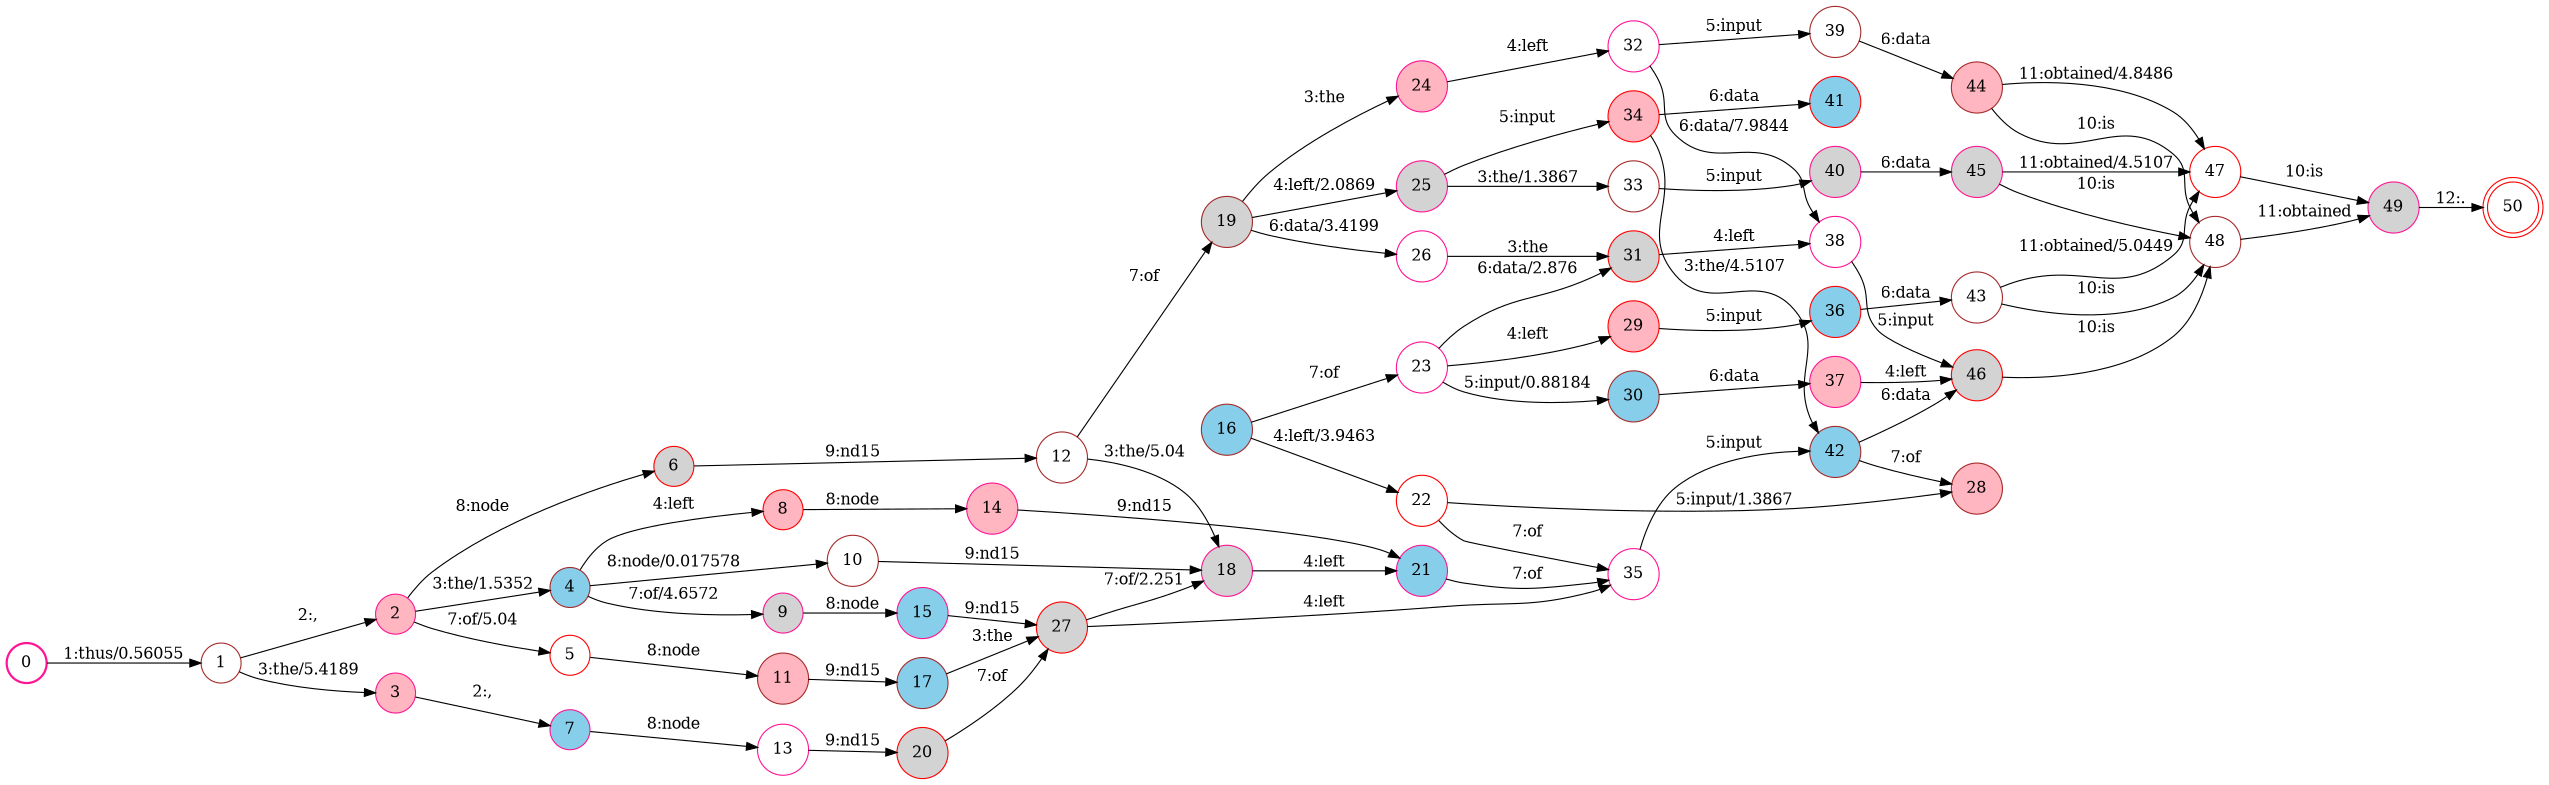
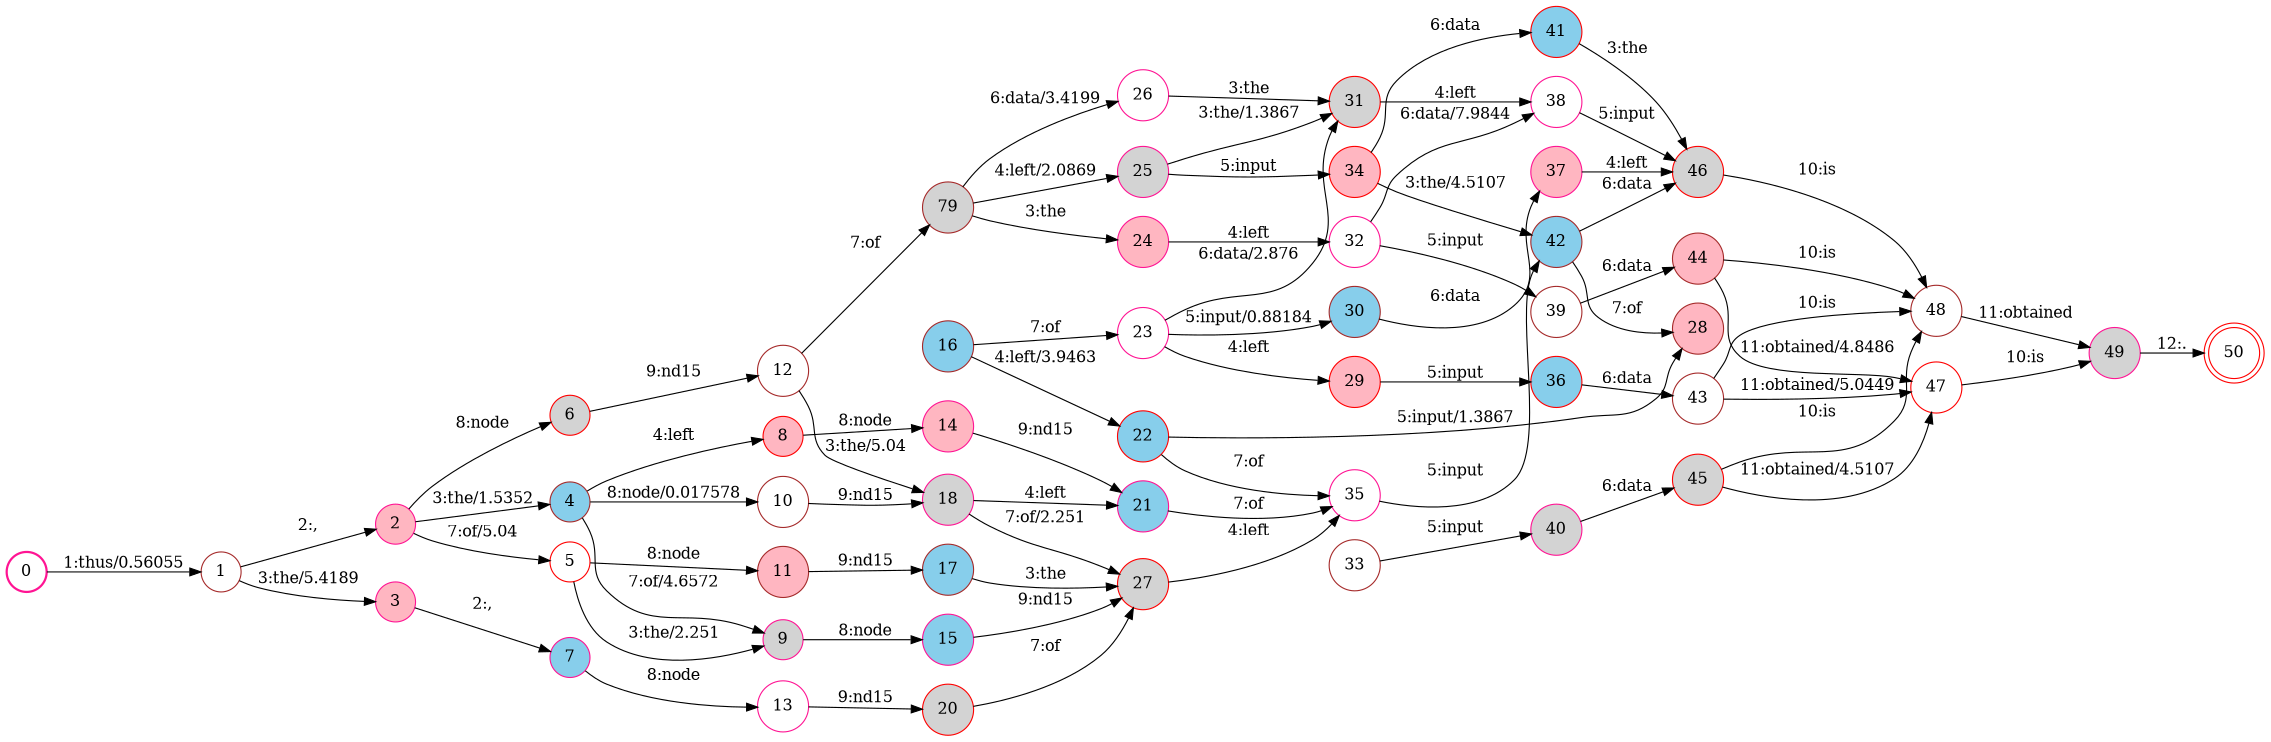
none -> (1637, 84)
(1977, 172) -> (1698, 480)
(1522, 186) -> (1245, 143)
(1227, 222) -> (948, 208)
(1422, 501) -> (1143, 436)
(1140, 603) -> (1037, 546)
none -> (644, 657)
